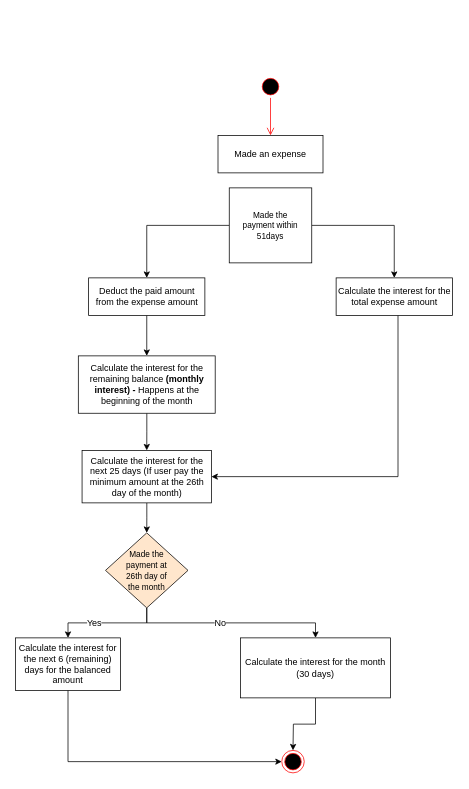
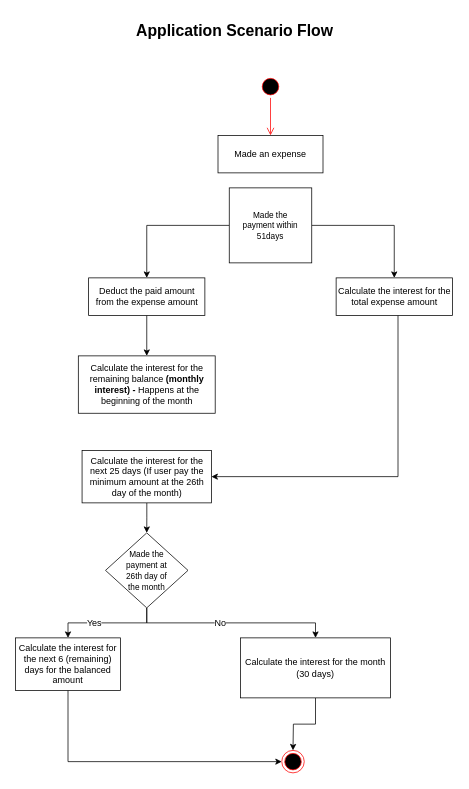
none -> (234, 30)
(147, 429) -> none
(147, 570) -> (147, 570)
